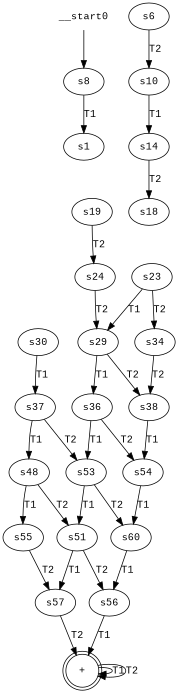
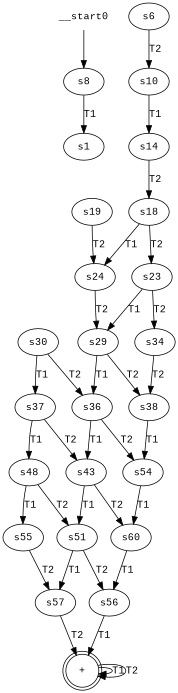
none -> (150, 241)
none -> (124, 242)
none -> (63, 372)
(86, 472) -> (86, 472)
